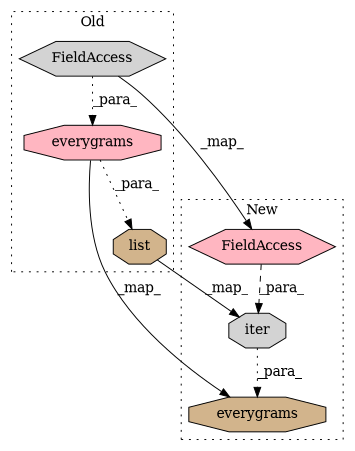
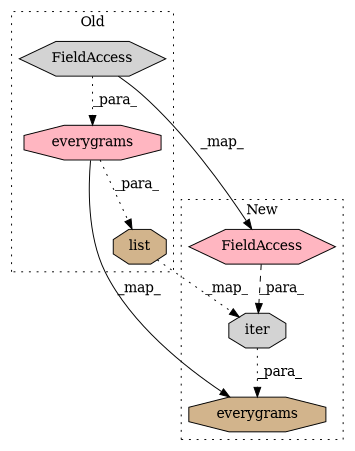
(194, 286) -> (194, 286)
